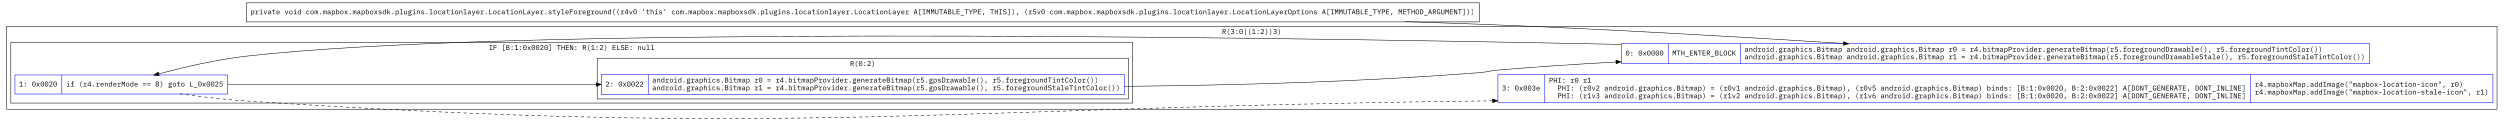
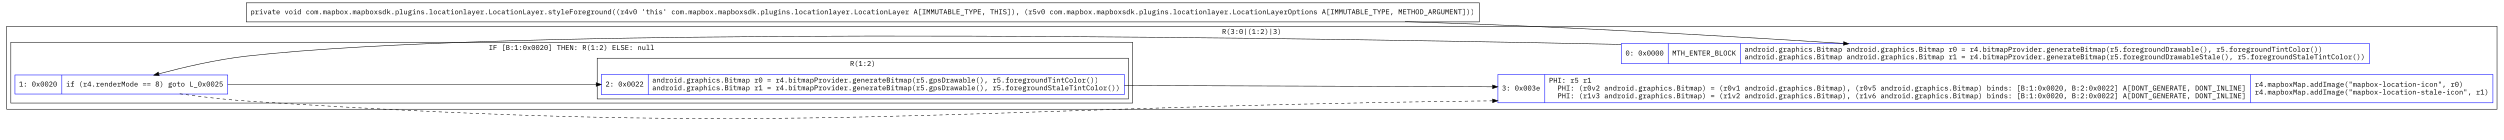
(863, 64) -> (863, 64)
(1370, 79) -> (1308, 86)
(1572, 81) -> (1572, 81)
